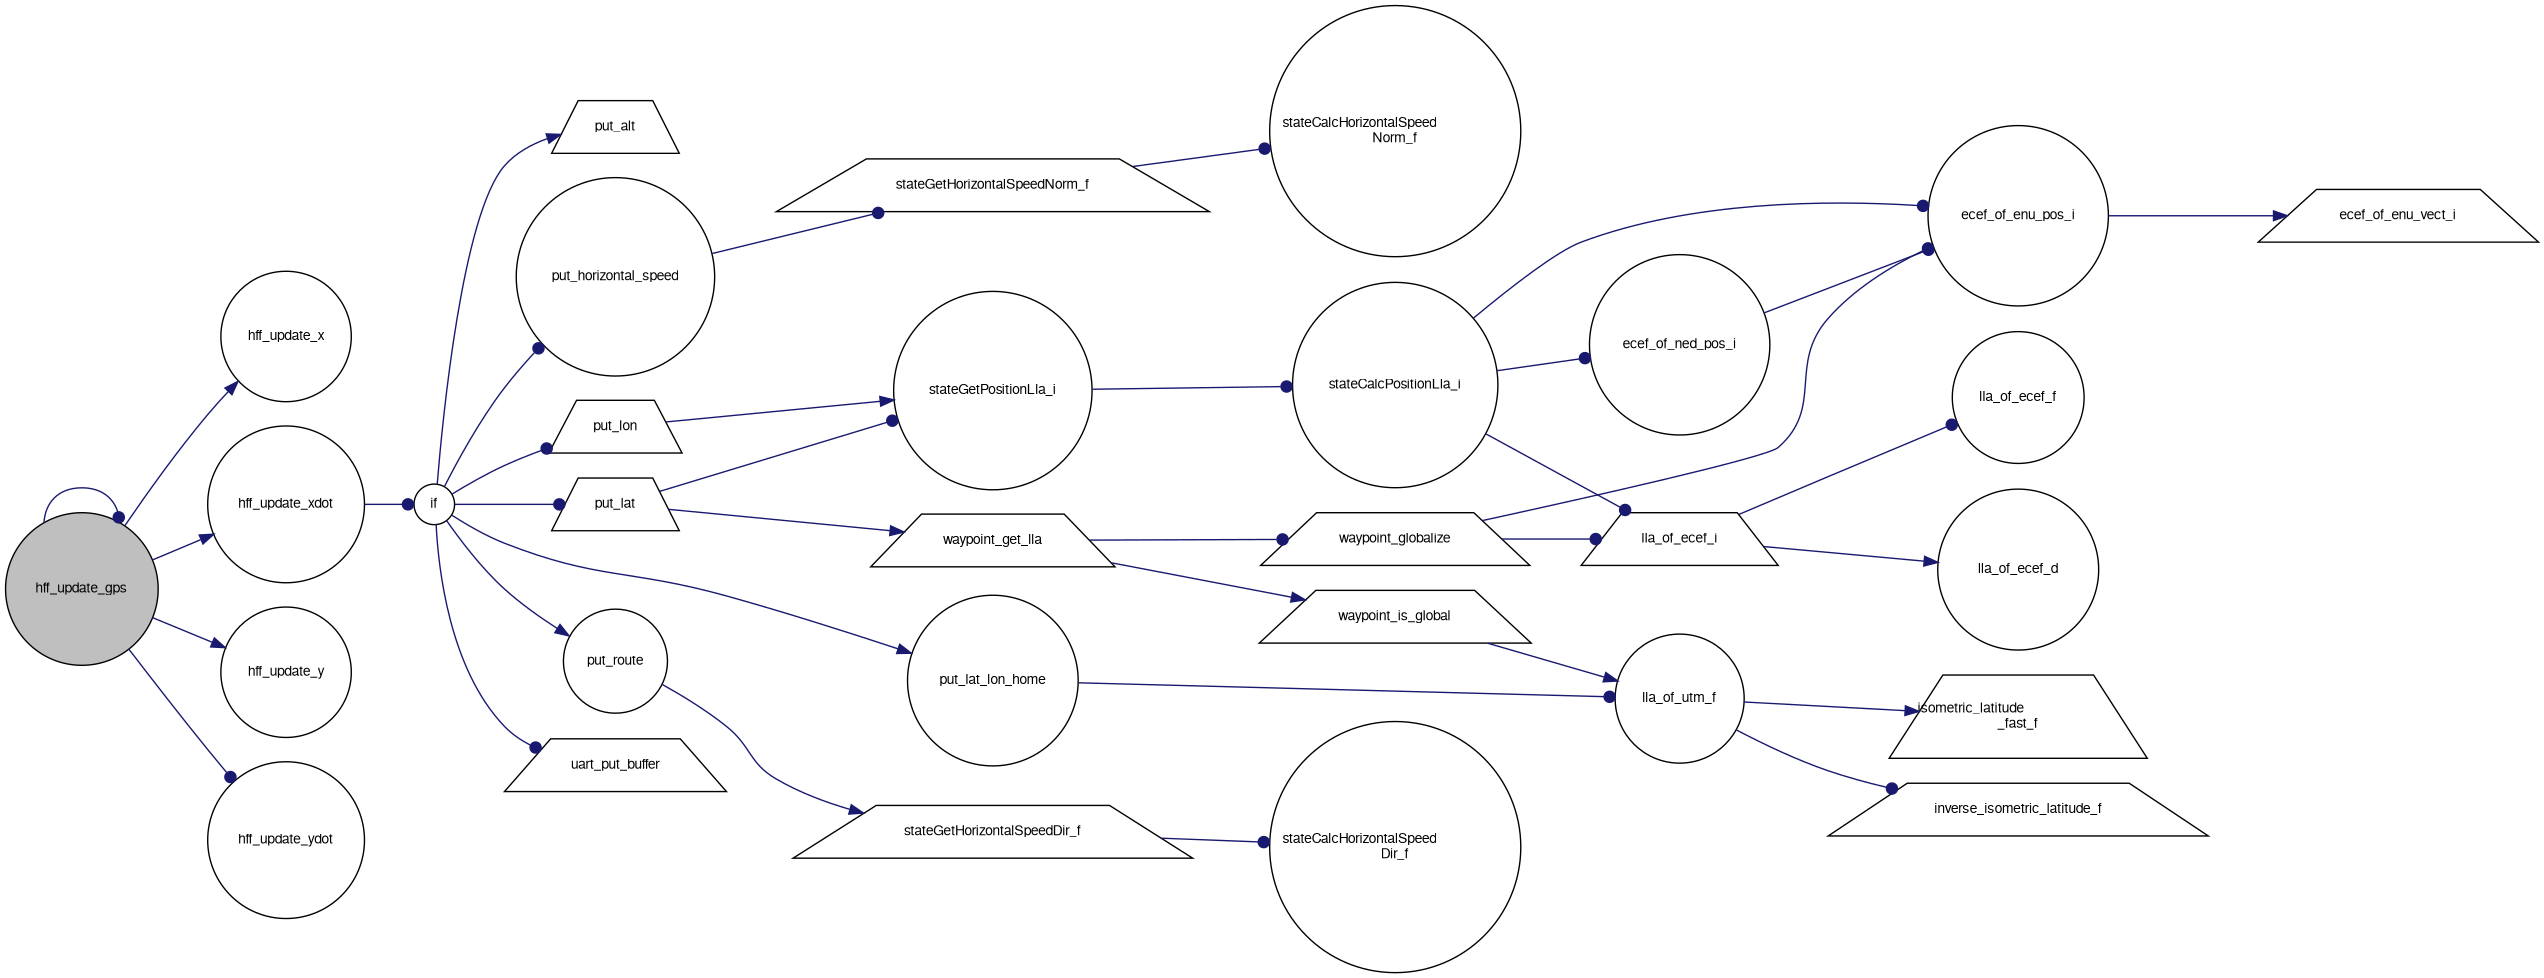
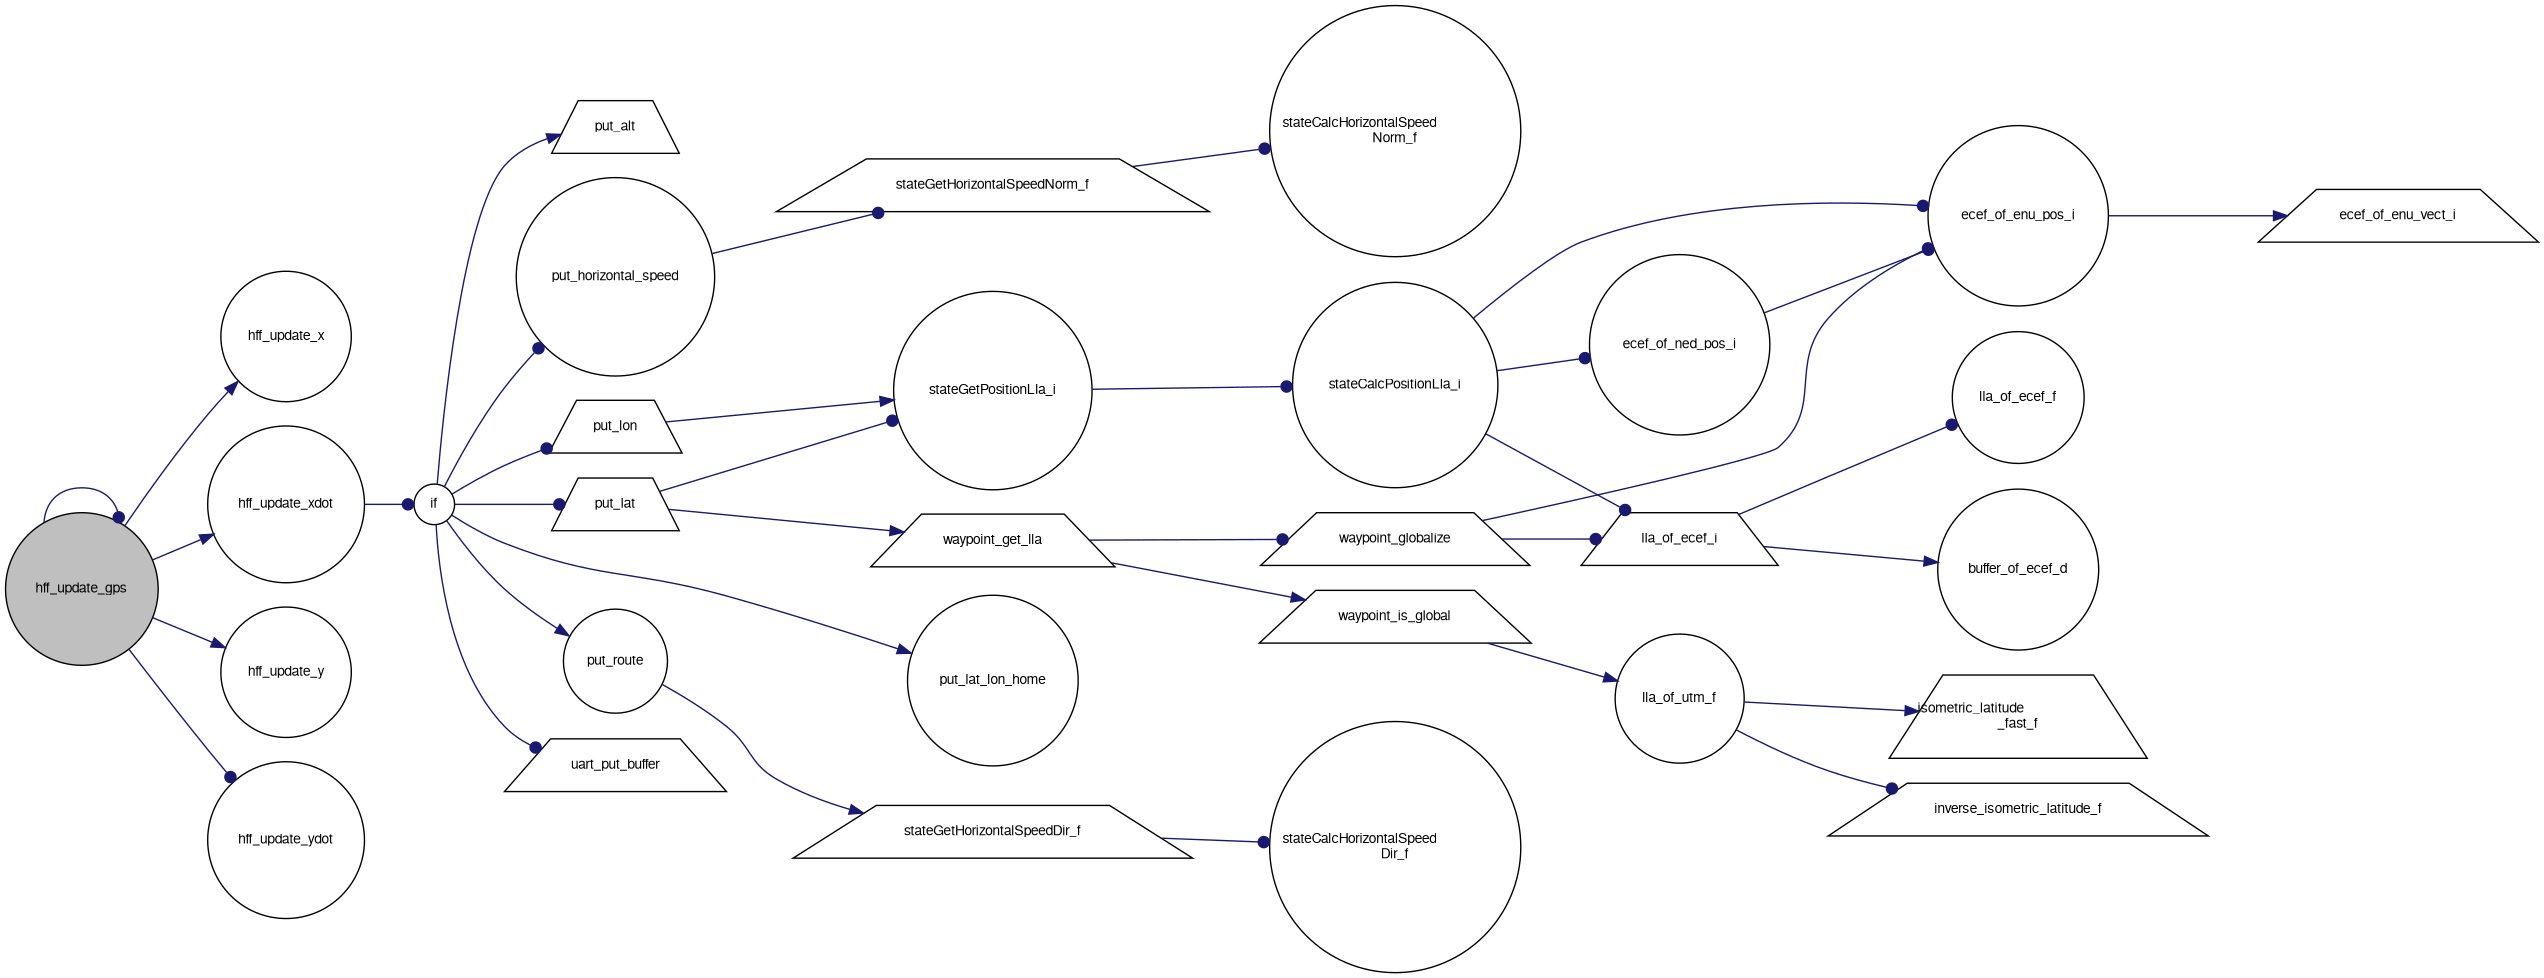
(2018, 570) -> (2018, 570)
(1341, 690) -> none
